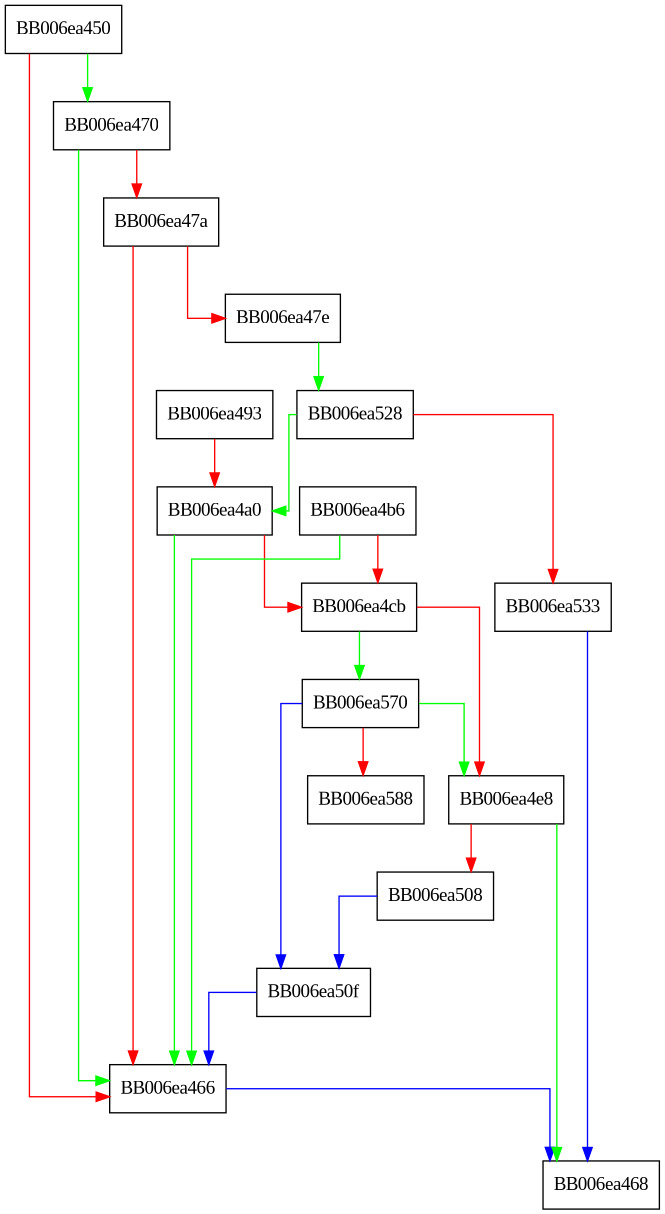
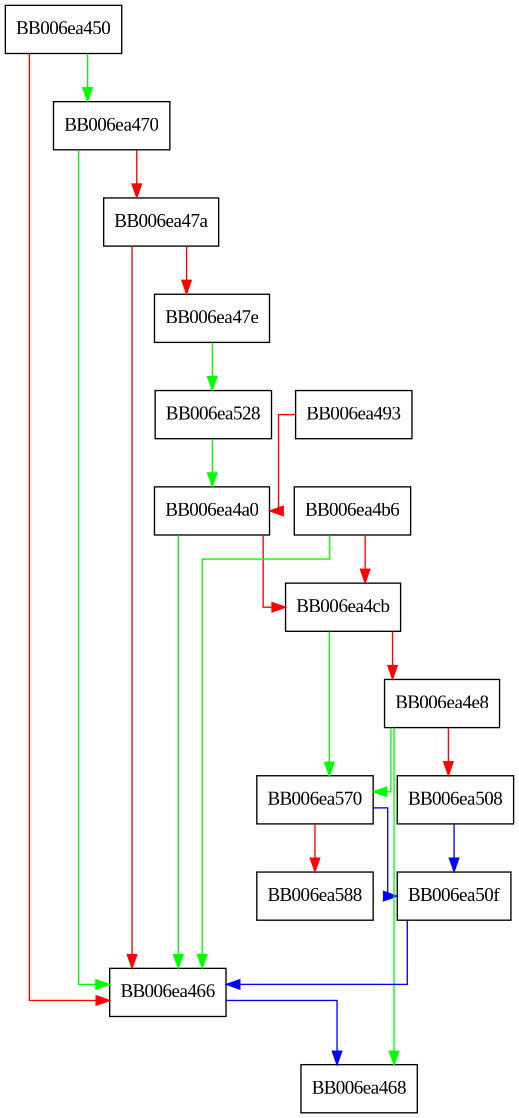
(553, 607) -> none
(464, 710) -> (391, 762)
